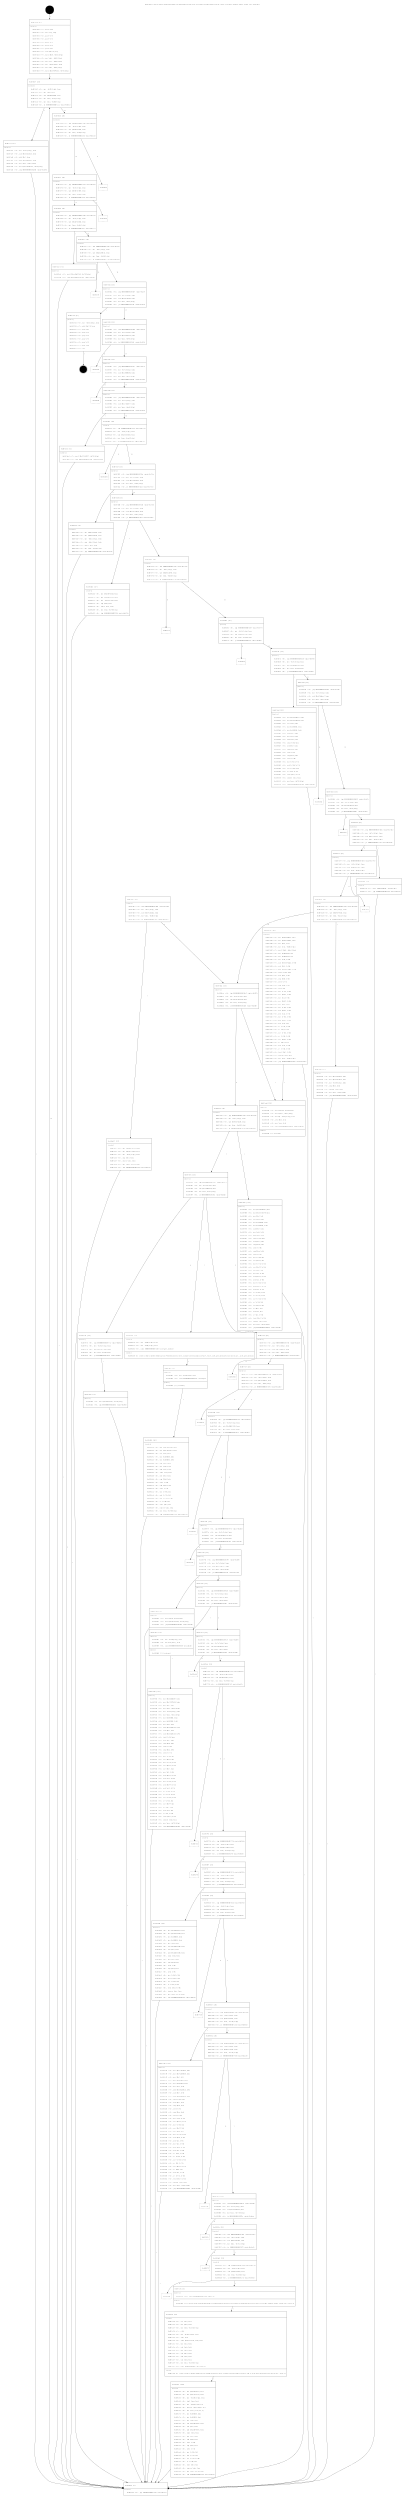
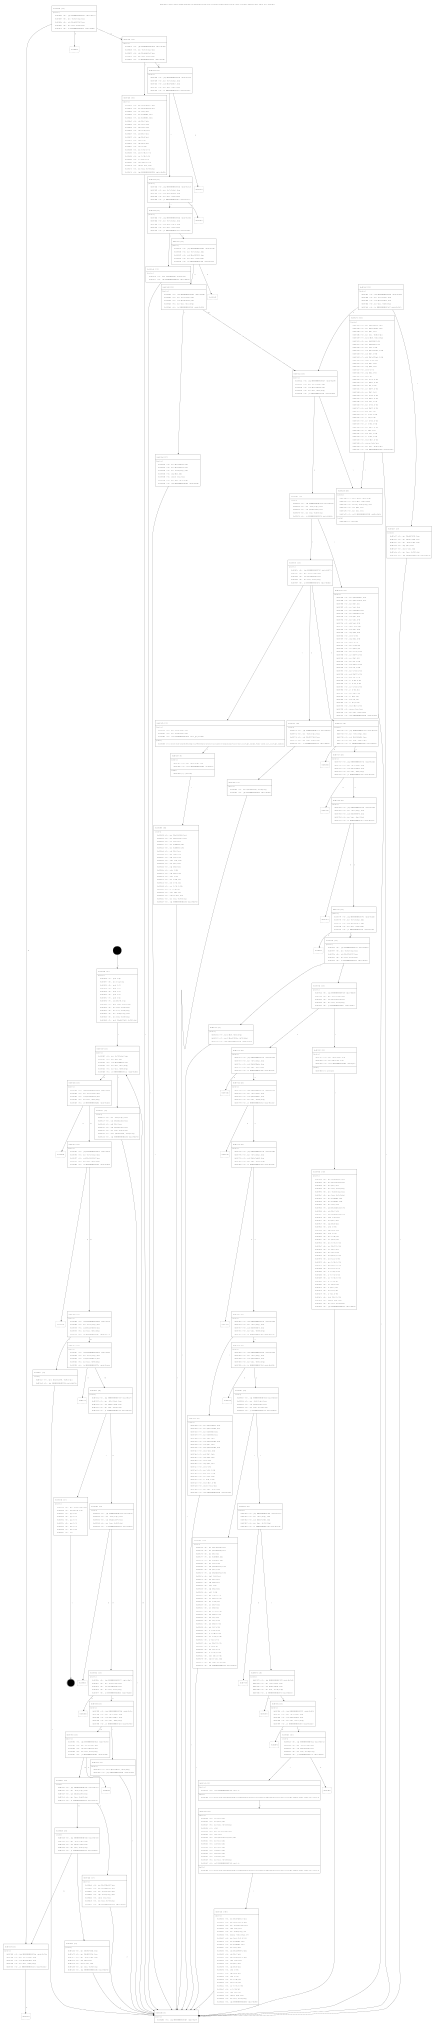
(203, 600) -> (27, 977)
